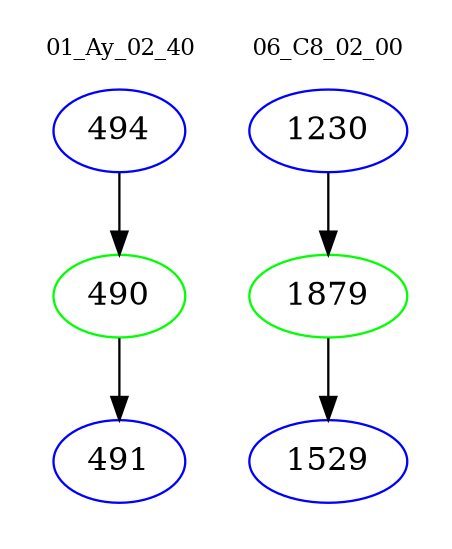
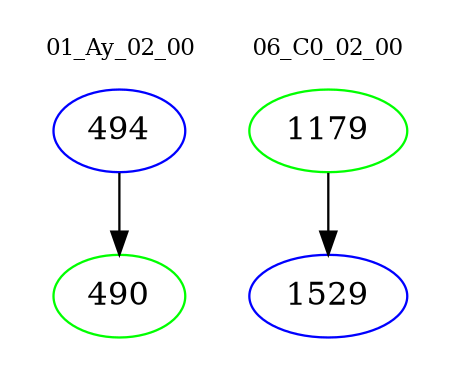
(121, 49) -> (121, 49)
(328, 49) -> (328, 49)
(328, 131) -> none
(328, 296) -> (328, 131)
(119, 461) -> none
